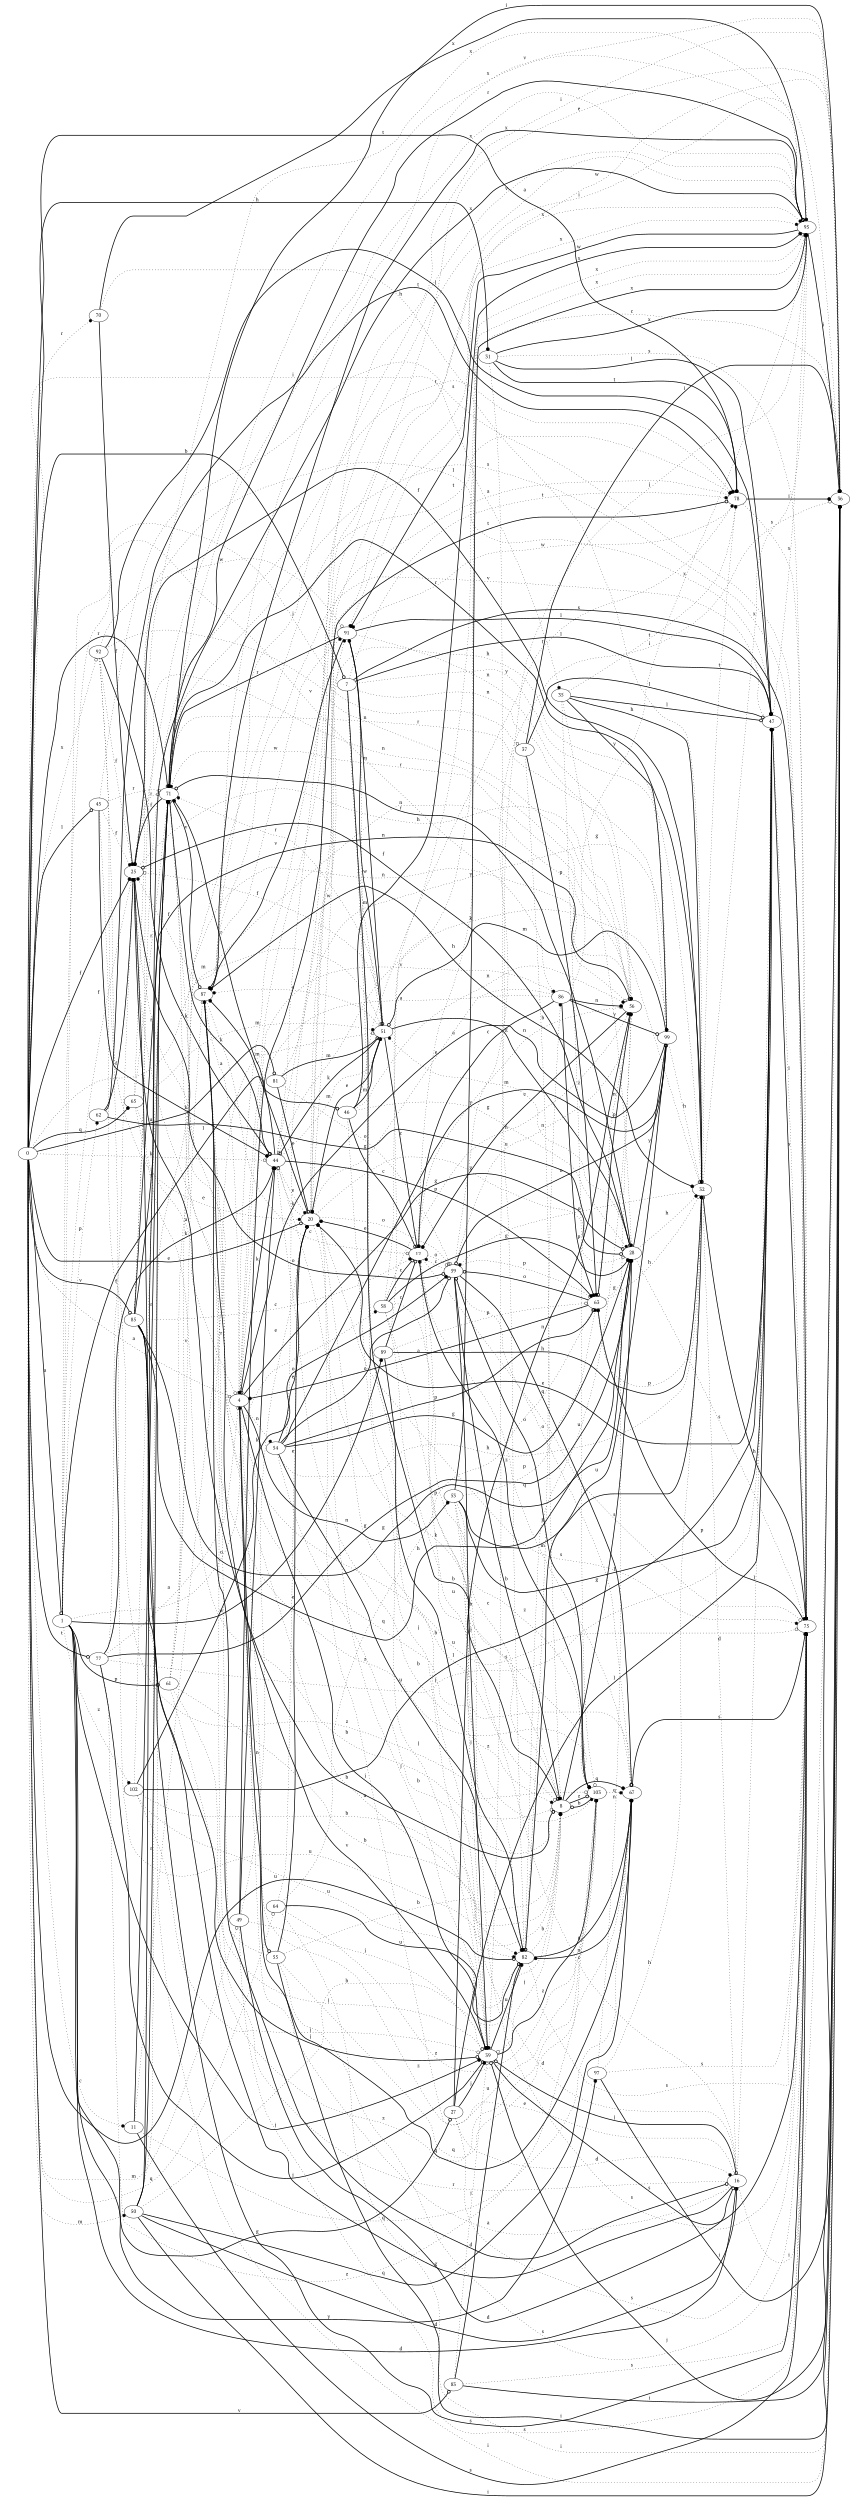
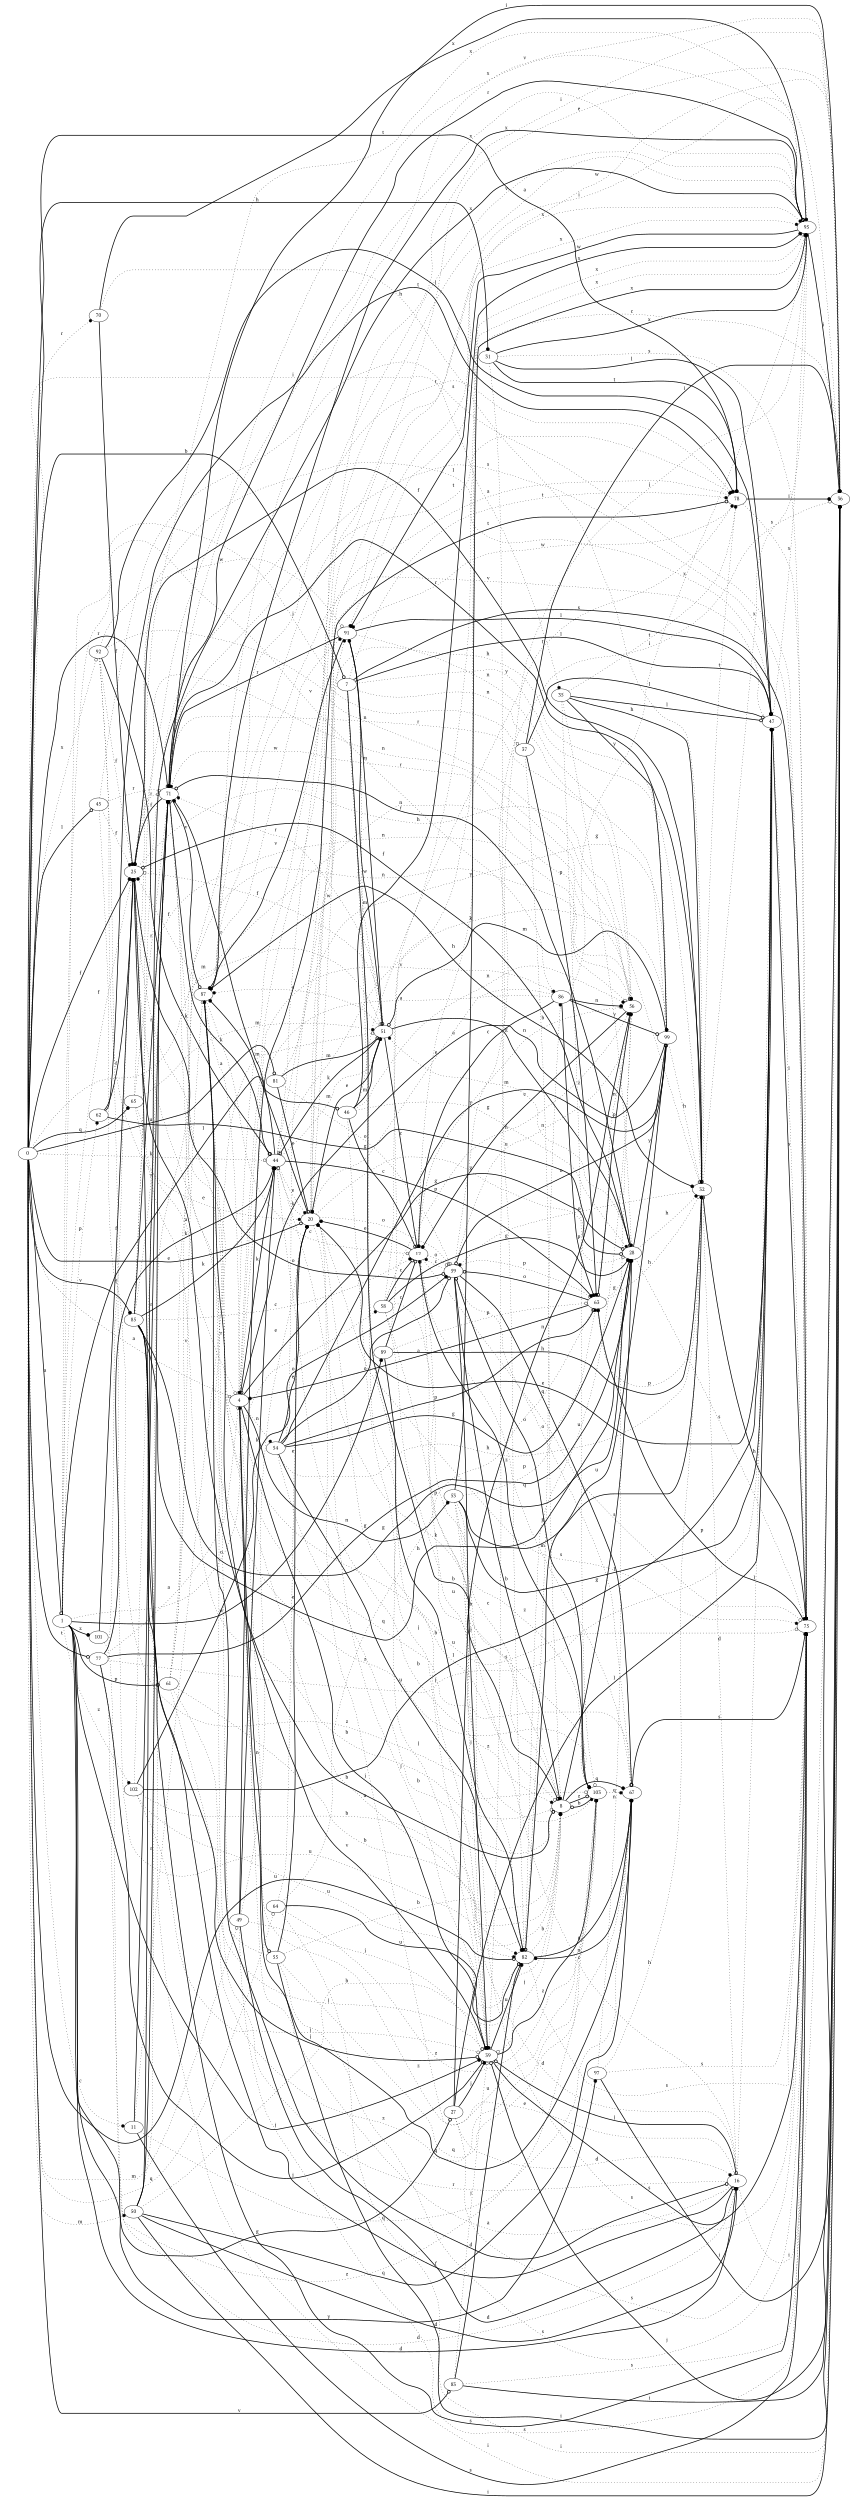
(238, 868) -> (238, 868)
(104, 994) -> (228, 1253)
(49, 1271) -> (49, 1271)
none -> (99, 1637)
(436, 2264) -> (436, 2264)
